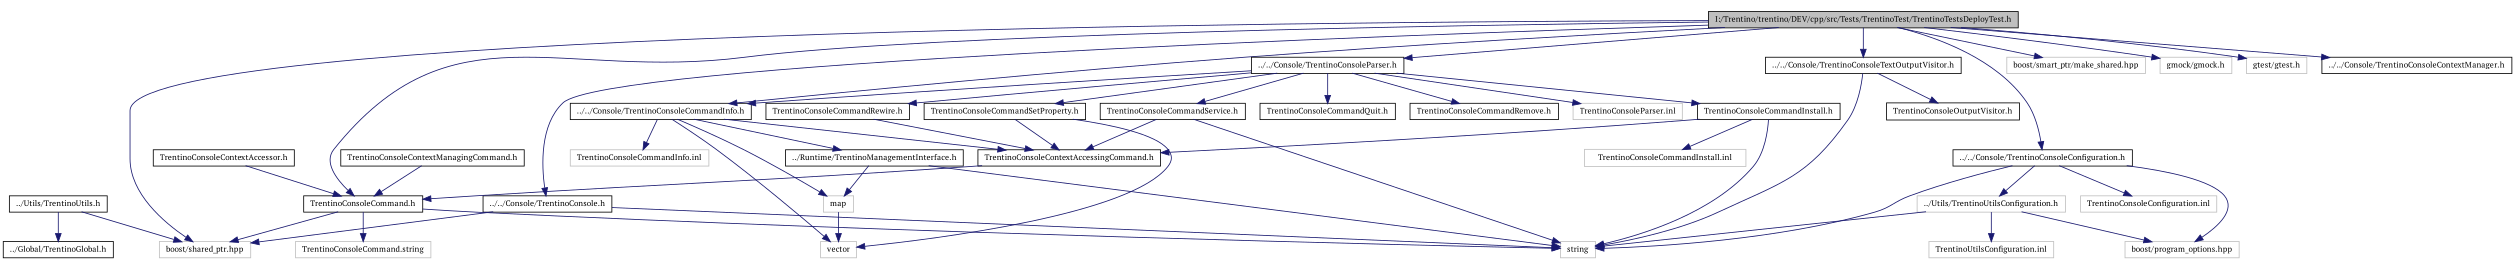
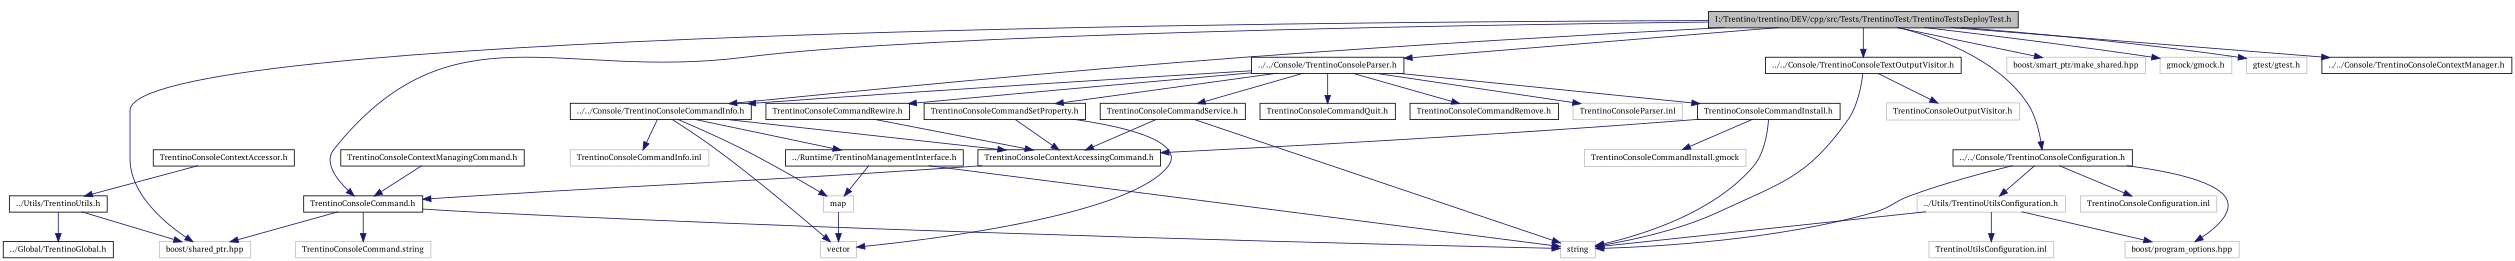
(1953, 111) -> (1953, 111)
(1665, 158) -> (1665, 158)
(290, 180) -> (145, 180)
(547, 204) -> none
